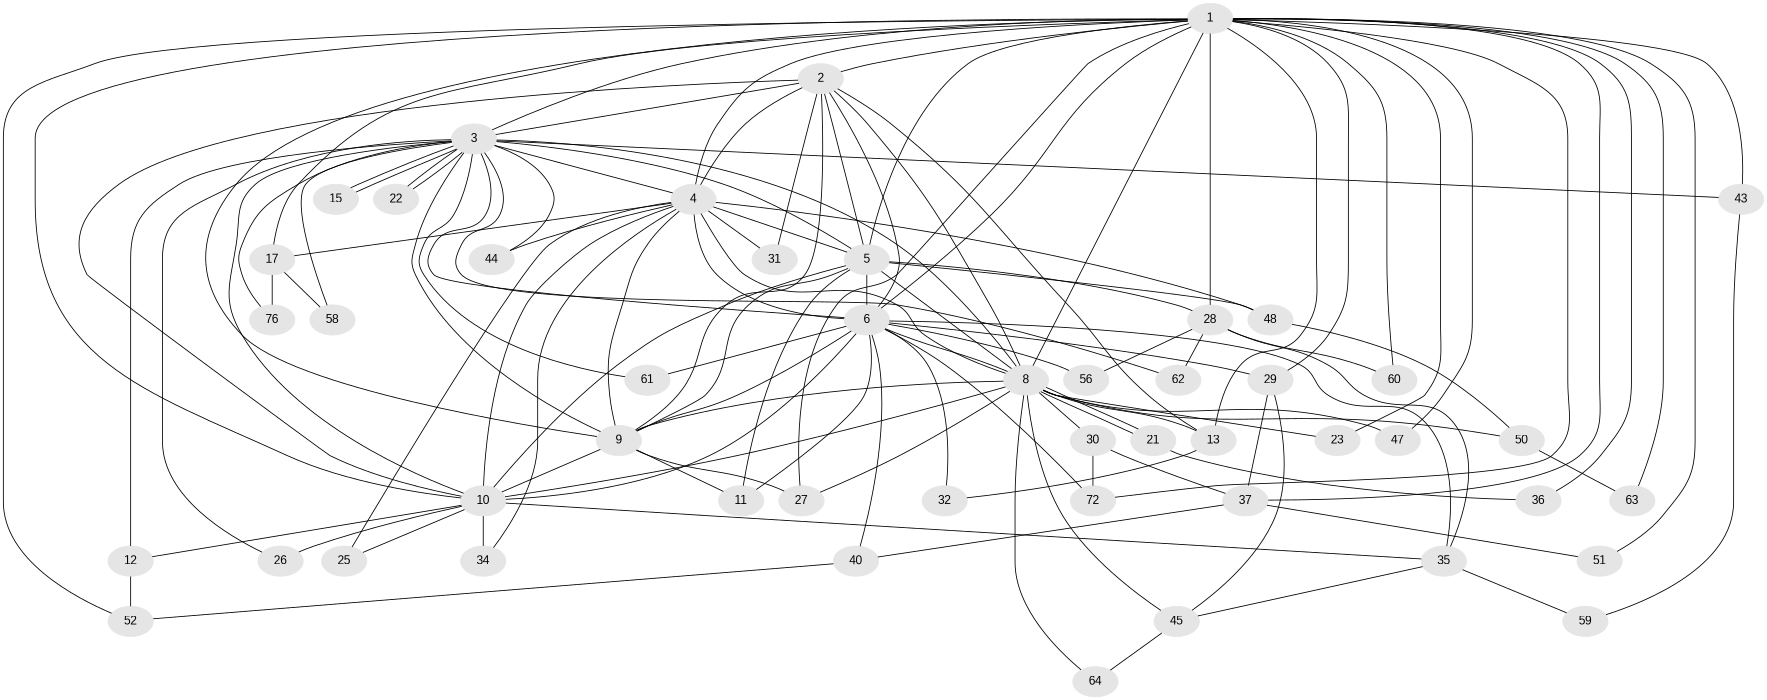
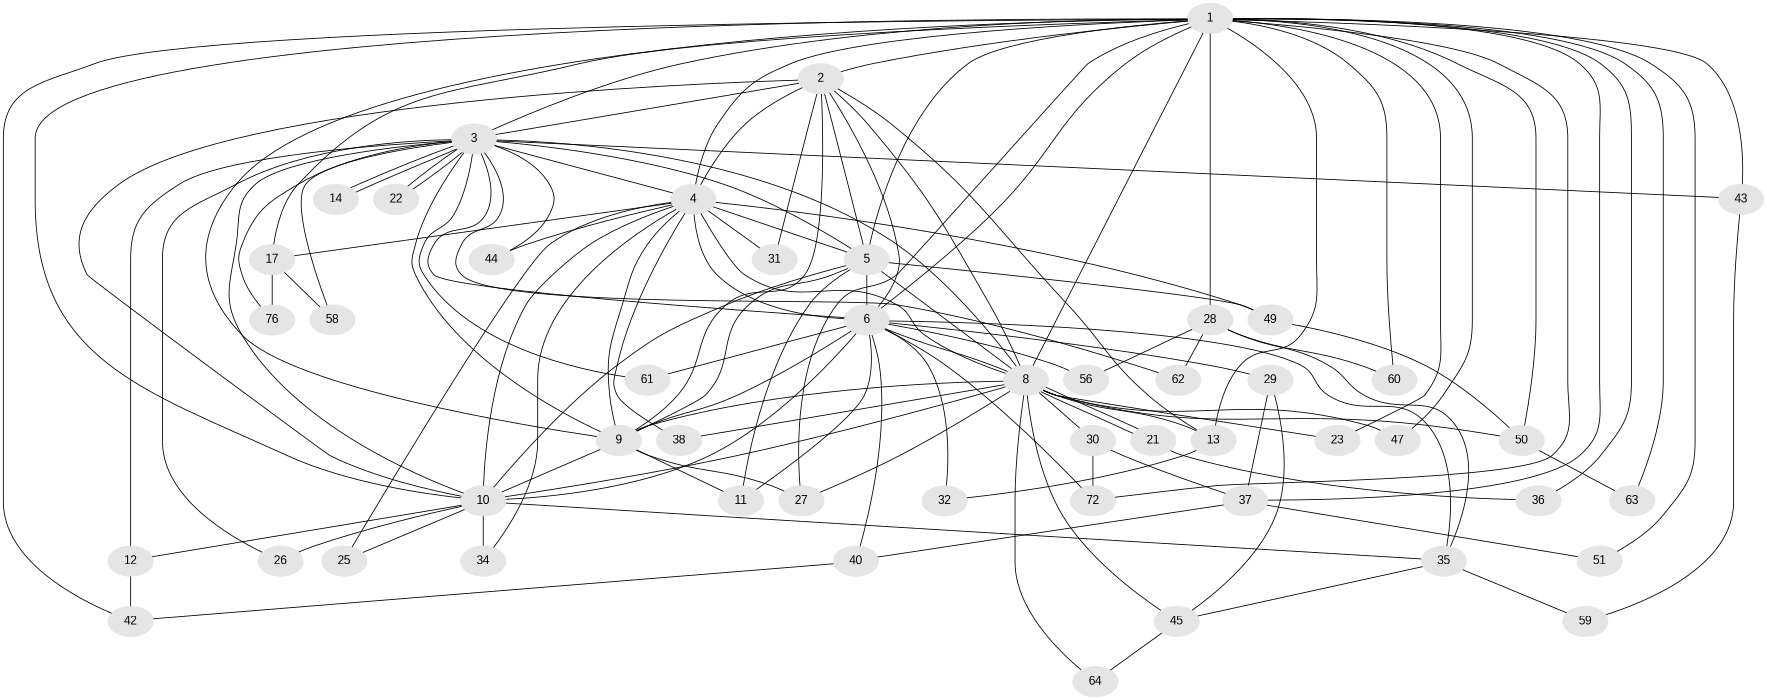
(1348, 173) -> (1530, 109)
(336, 199) -> (336, 199)
(1042, 278) -> none
(1270, 320) -> (1270, 320)
none -> (679, 441)
(131, 621) -> (131, 621)
